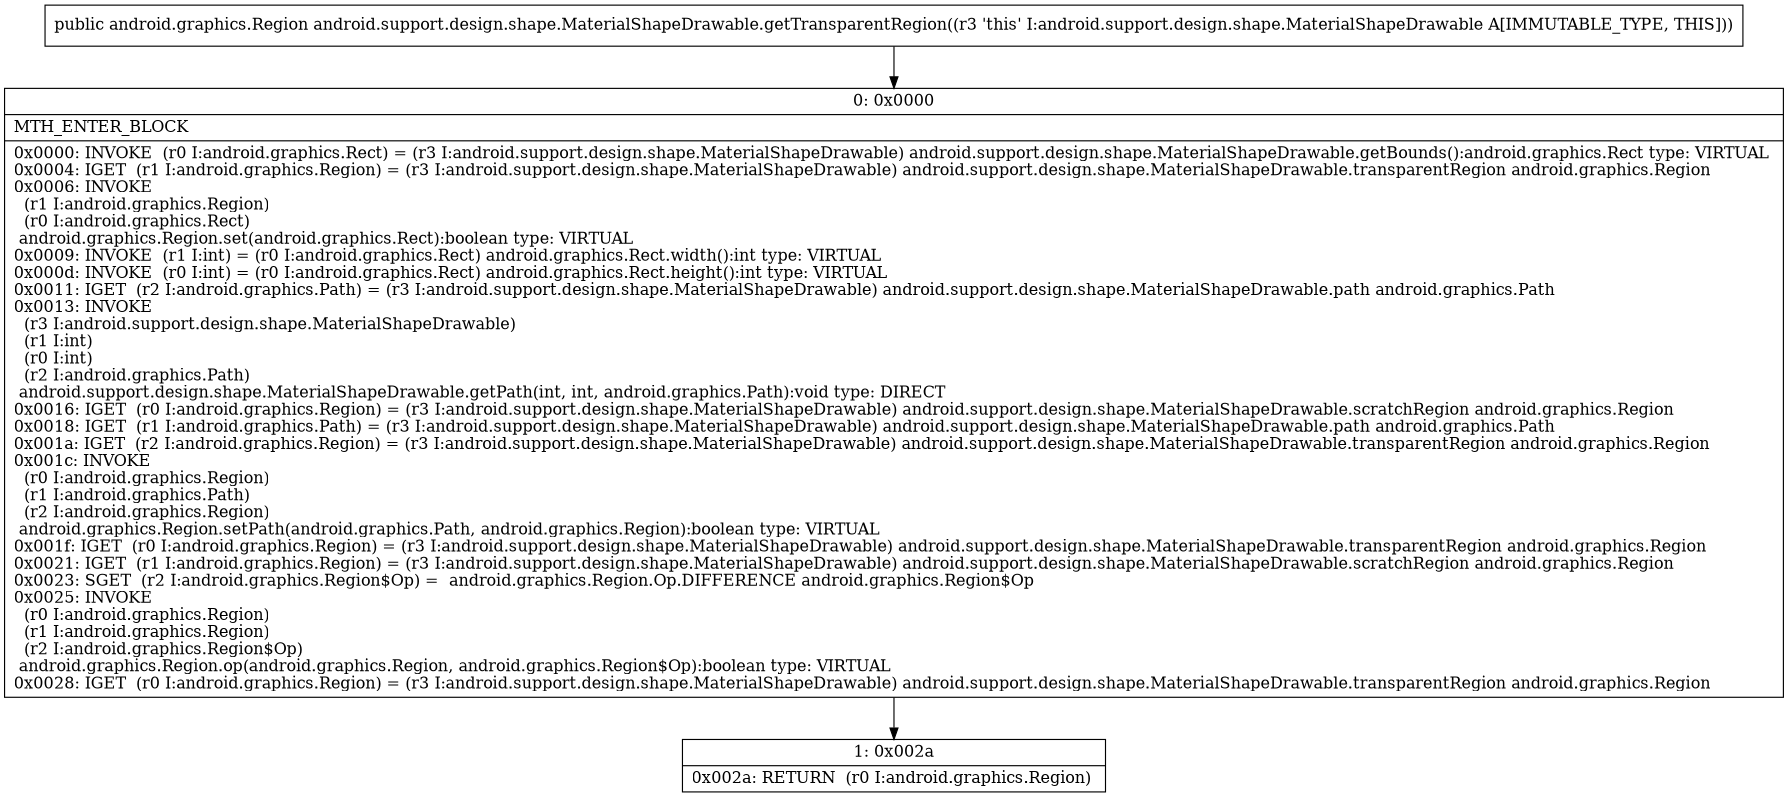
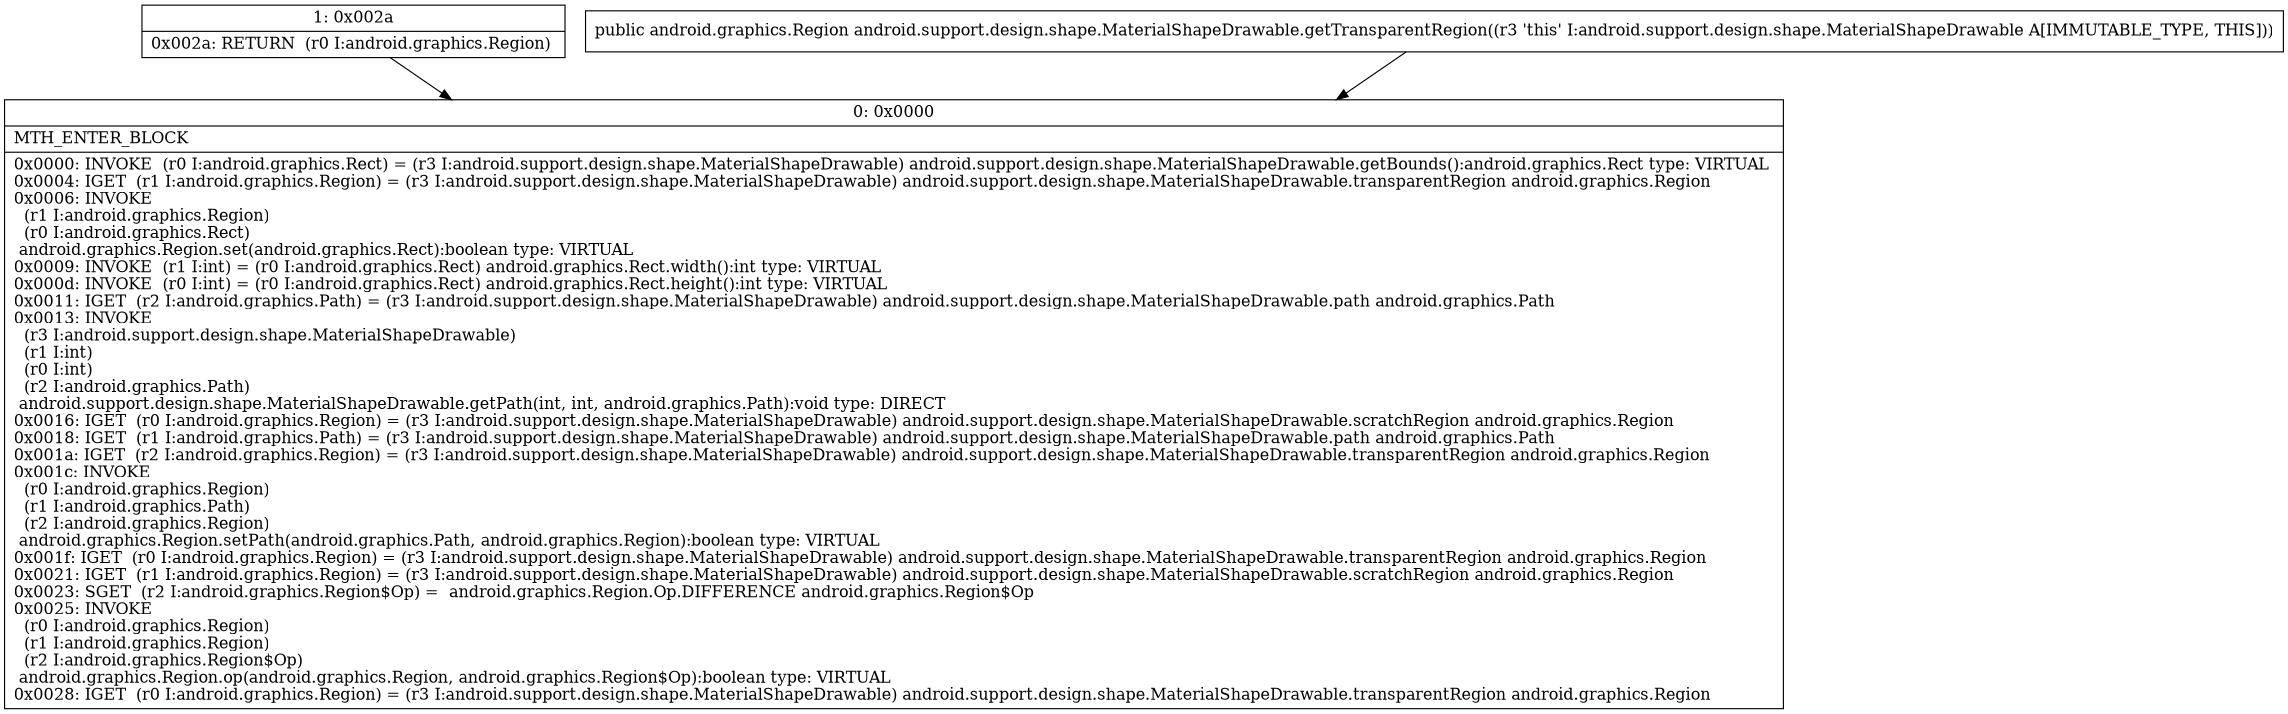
(894, 713) -> (416, 75)
